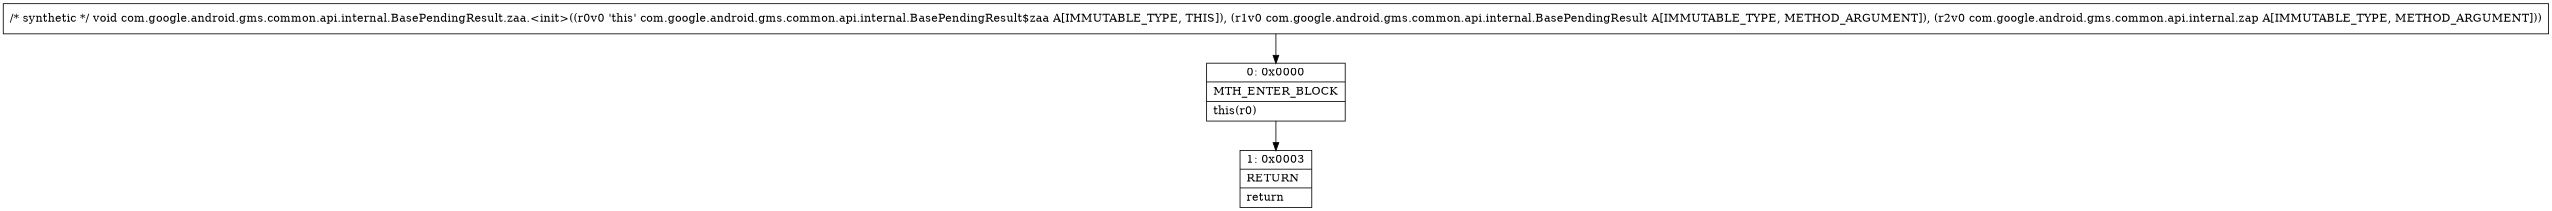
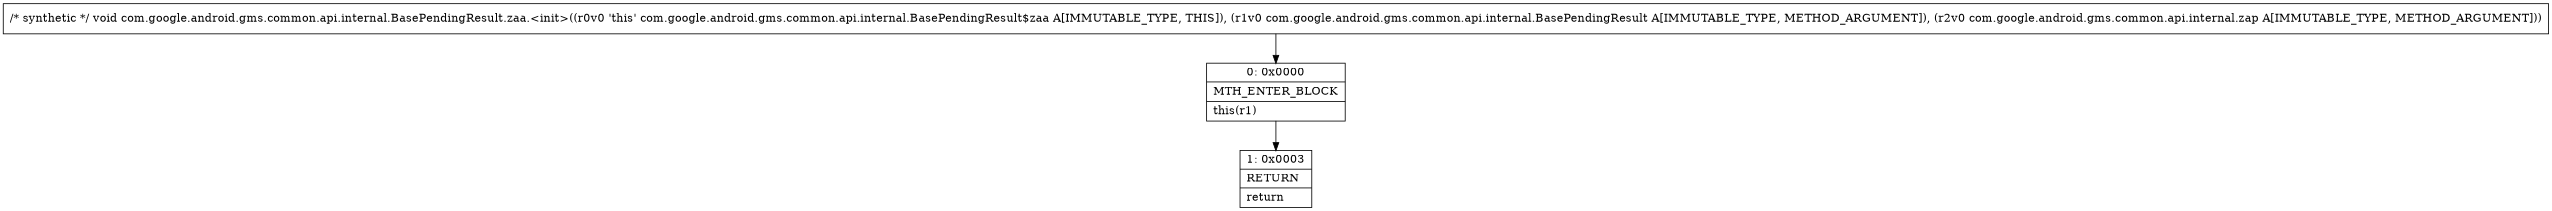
(1235, 111) -> (1235, 111)
